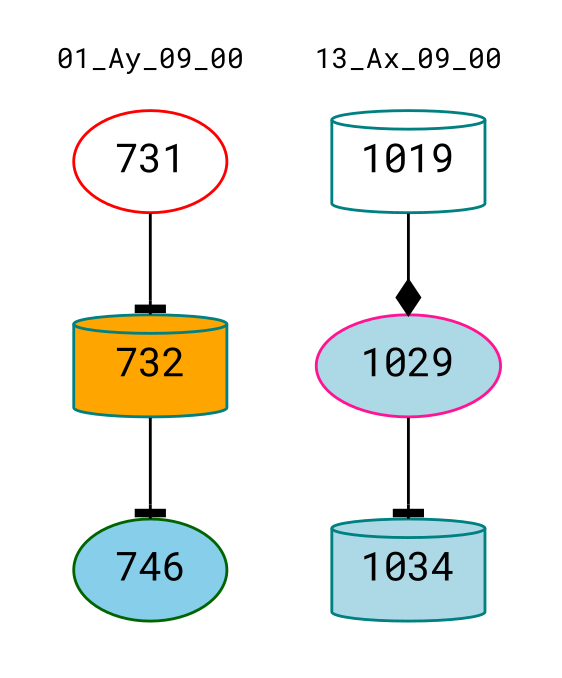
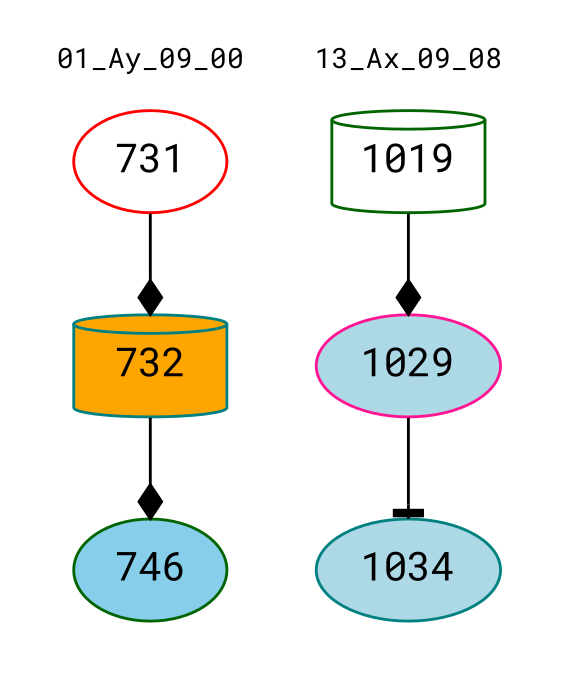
(410, 61) -> (410, 61)
(408, 162) -> (408, 162)
(150, 257) -> (150, 247)
(150, 461) -> (150, 451)
(408, 570) -> (408, 570)
